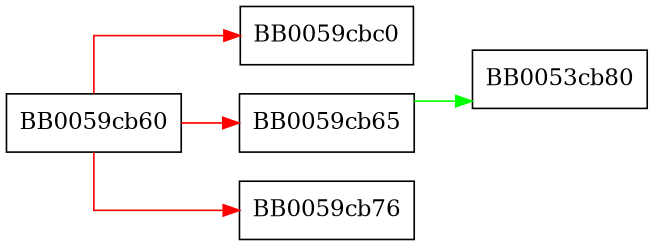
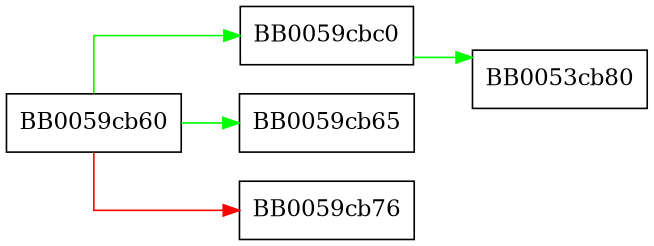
(130, 36) -> (130, 36)
(435, 101) -> (435, 57)
(202, 123) -> (202, 123)
